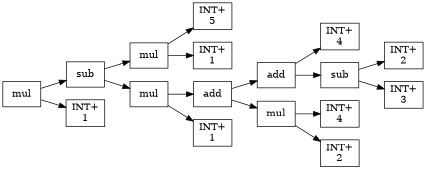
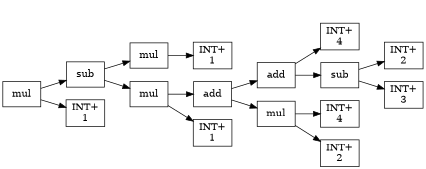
(213, 16) -> none
